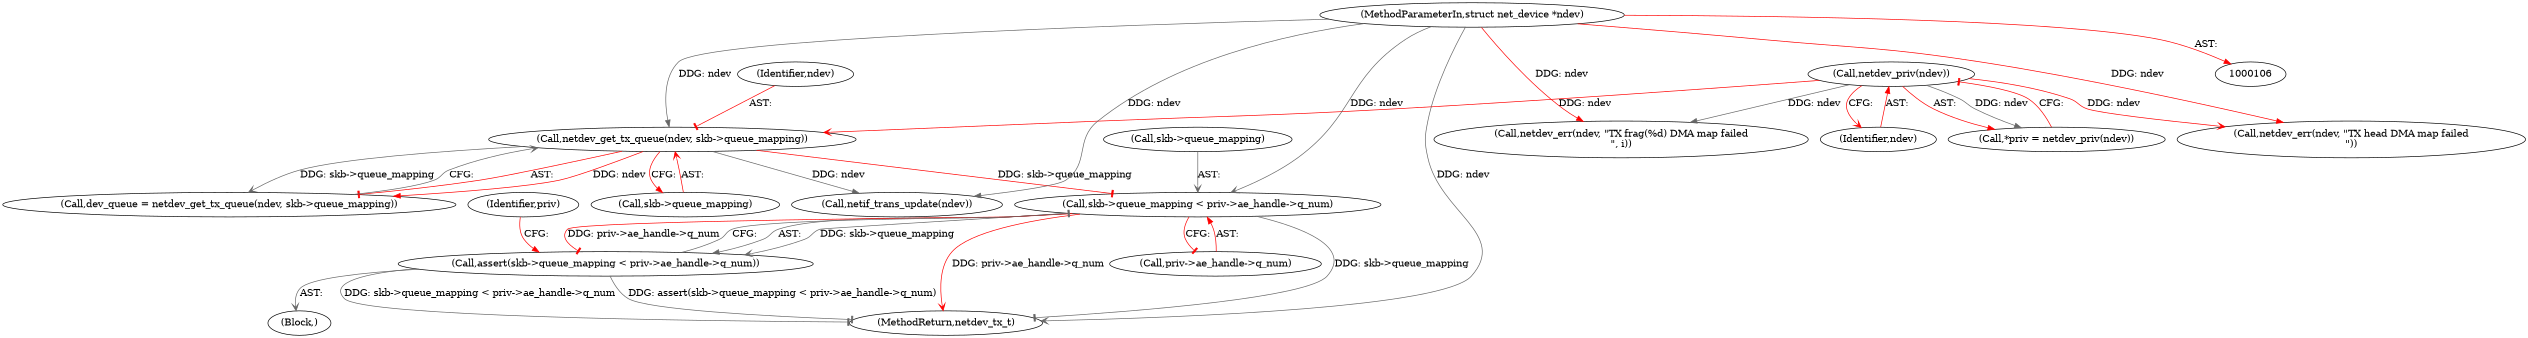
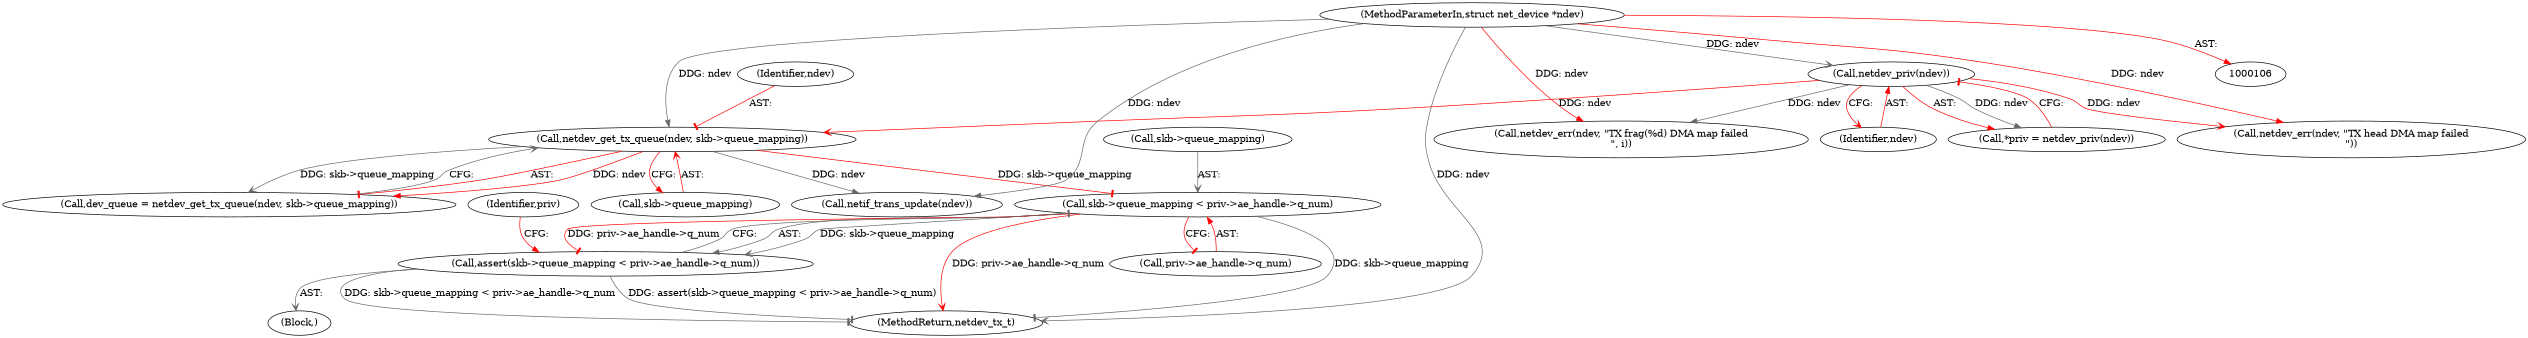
(1336, 120) -> (1686, 45)
